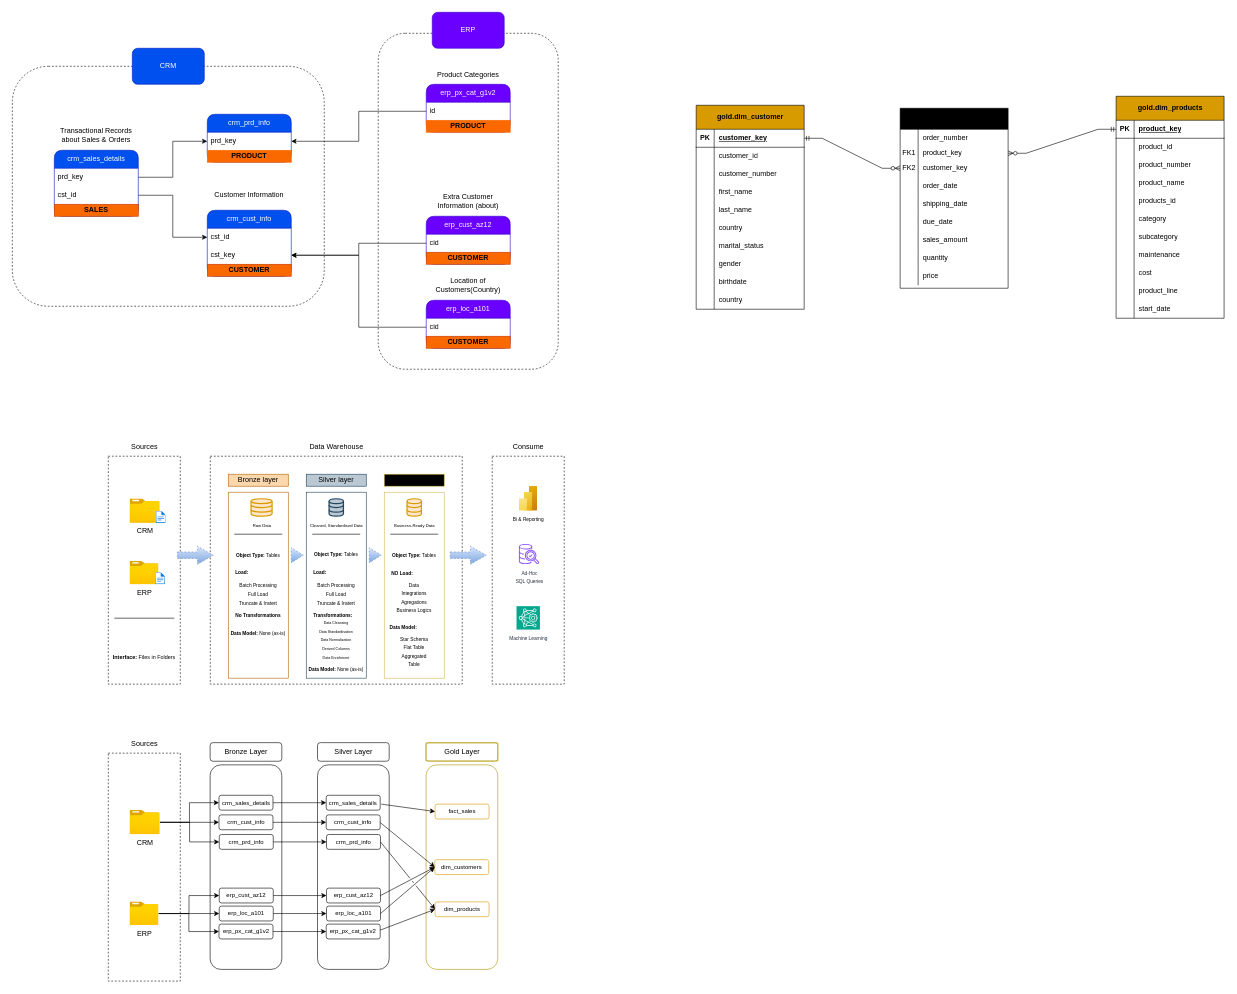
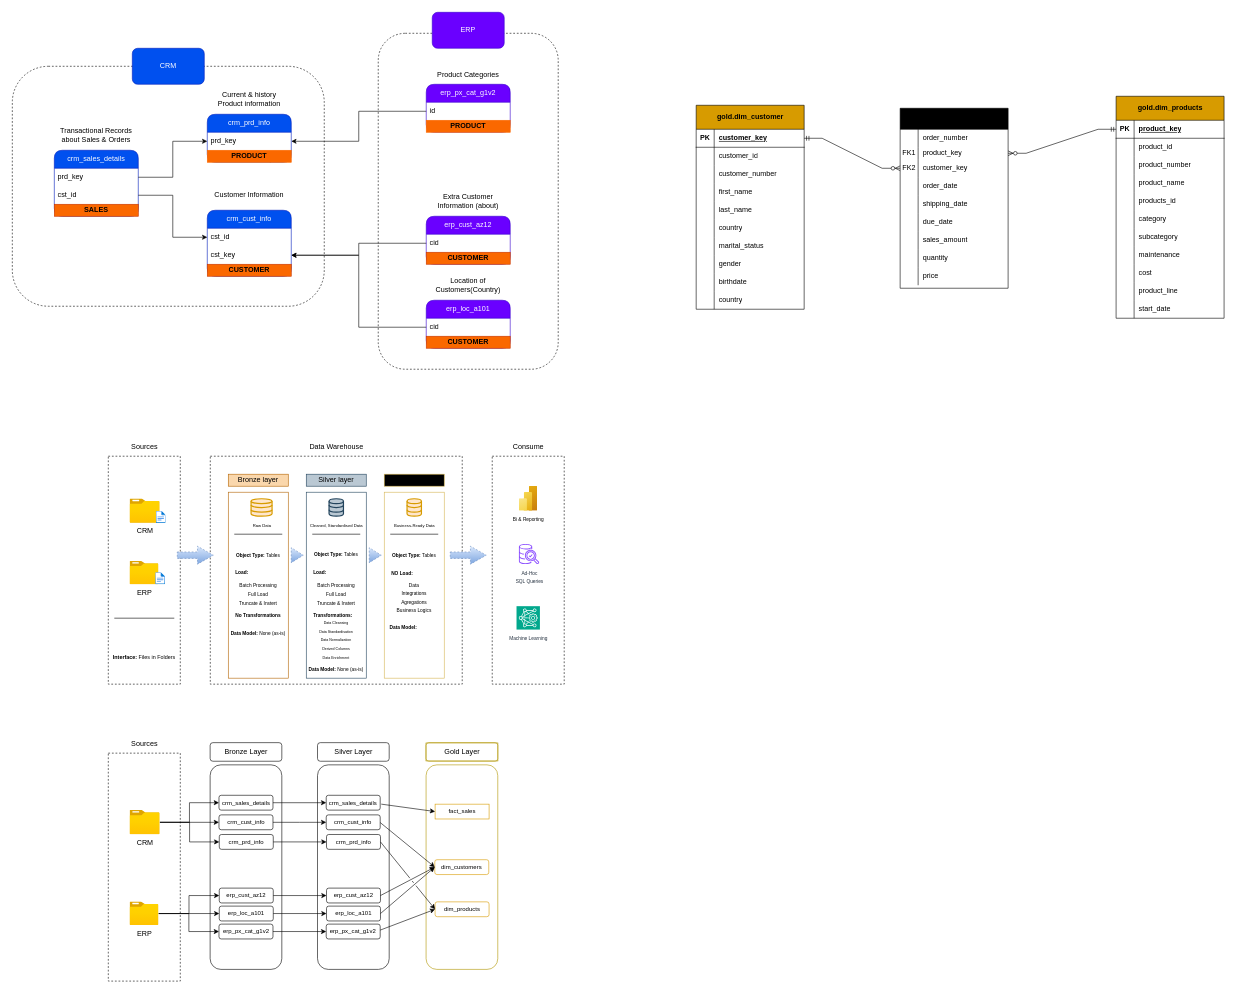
none -> (249, 99)
(414, 651) -> none
(462, 812) -> (462, 812)
